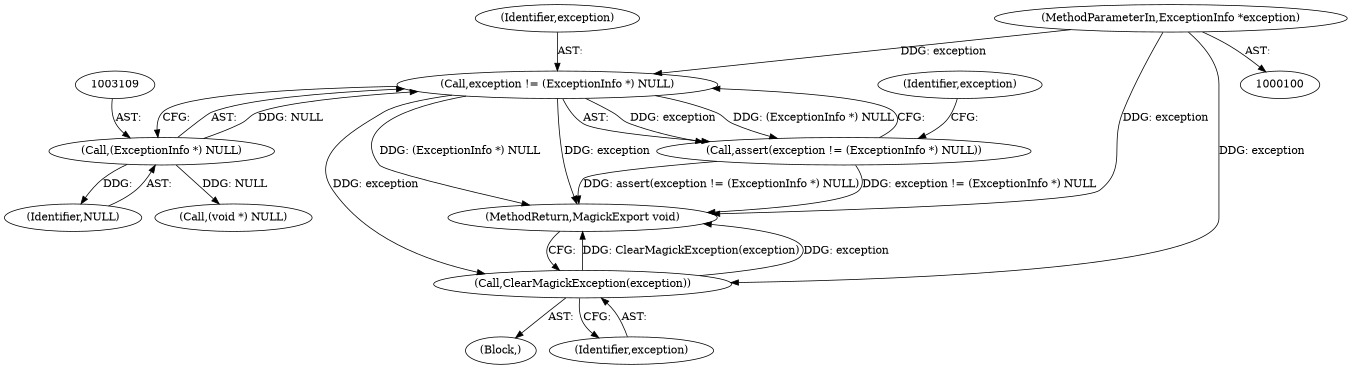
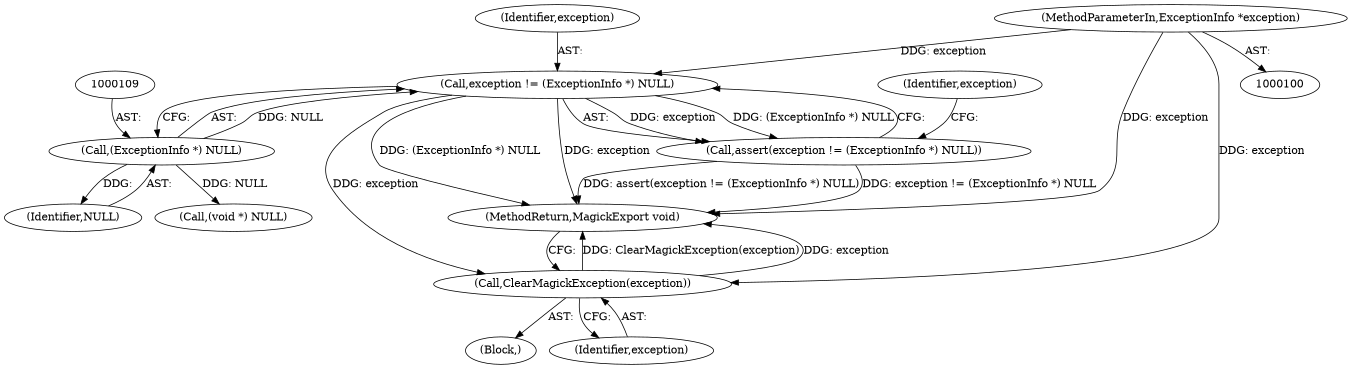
(115, 85) -> (115, 85)
